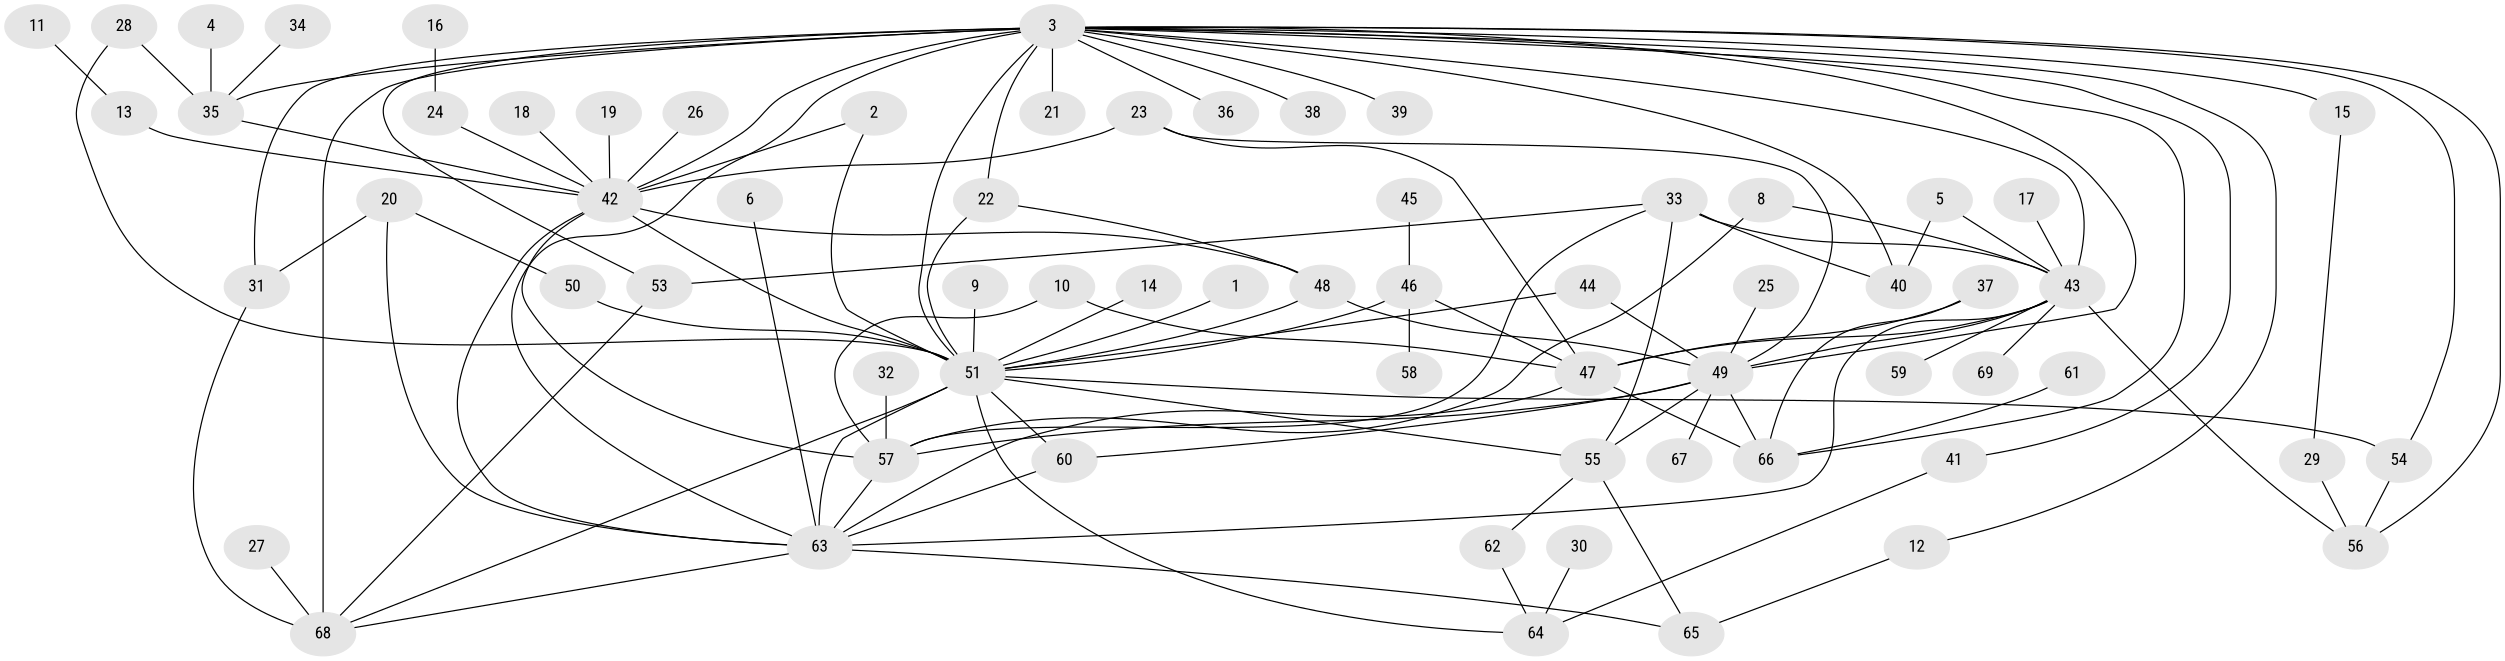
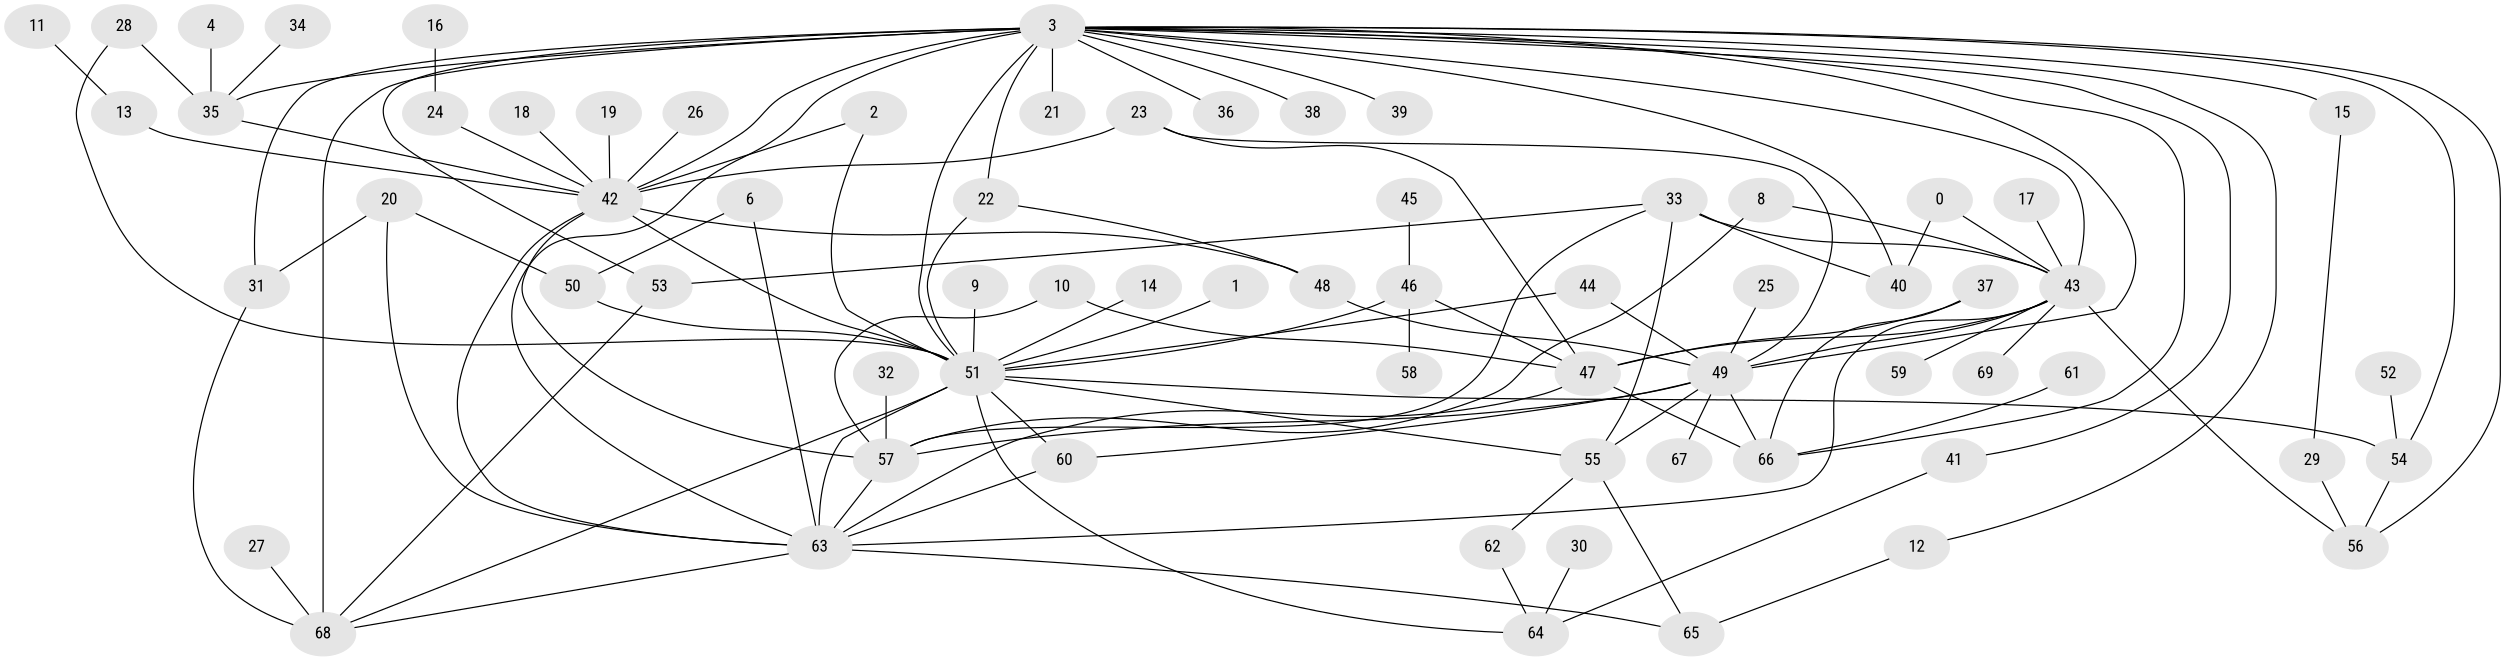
(1940, 200) -> (1940, 200)
none -> (661, 244)
(1160, 341) -> none
none -> (2388, 374)
